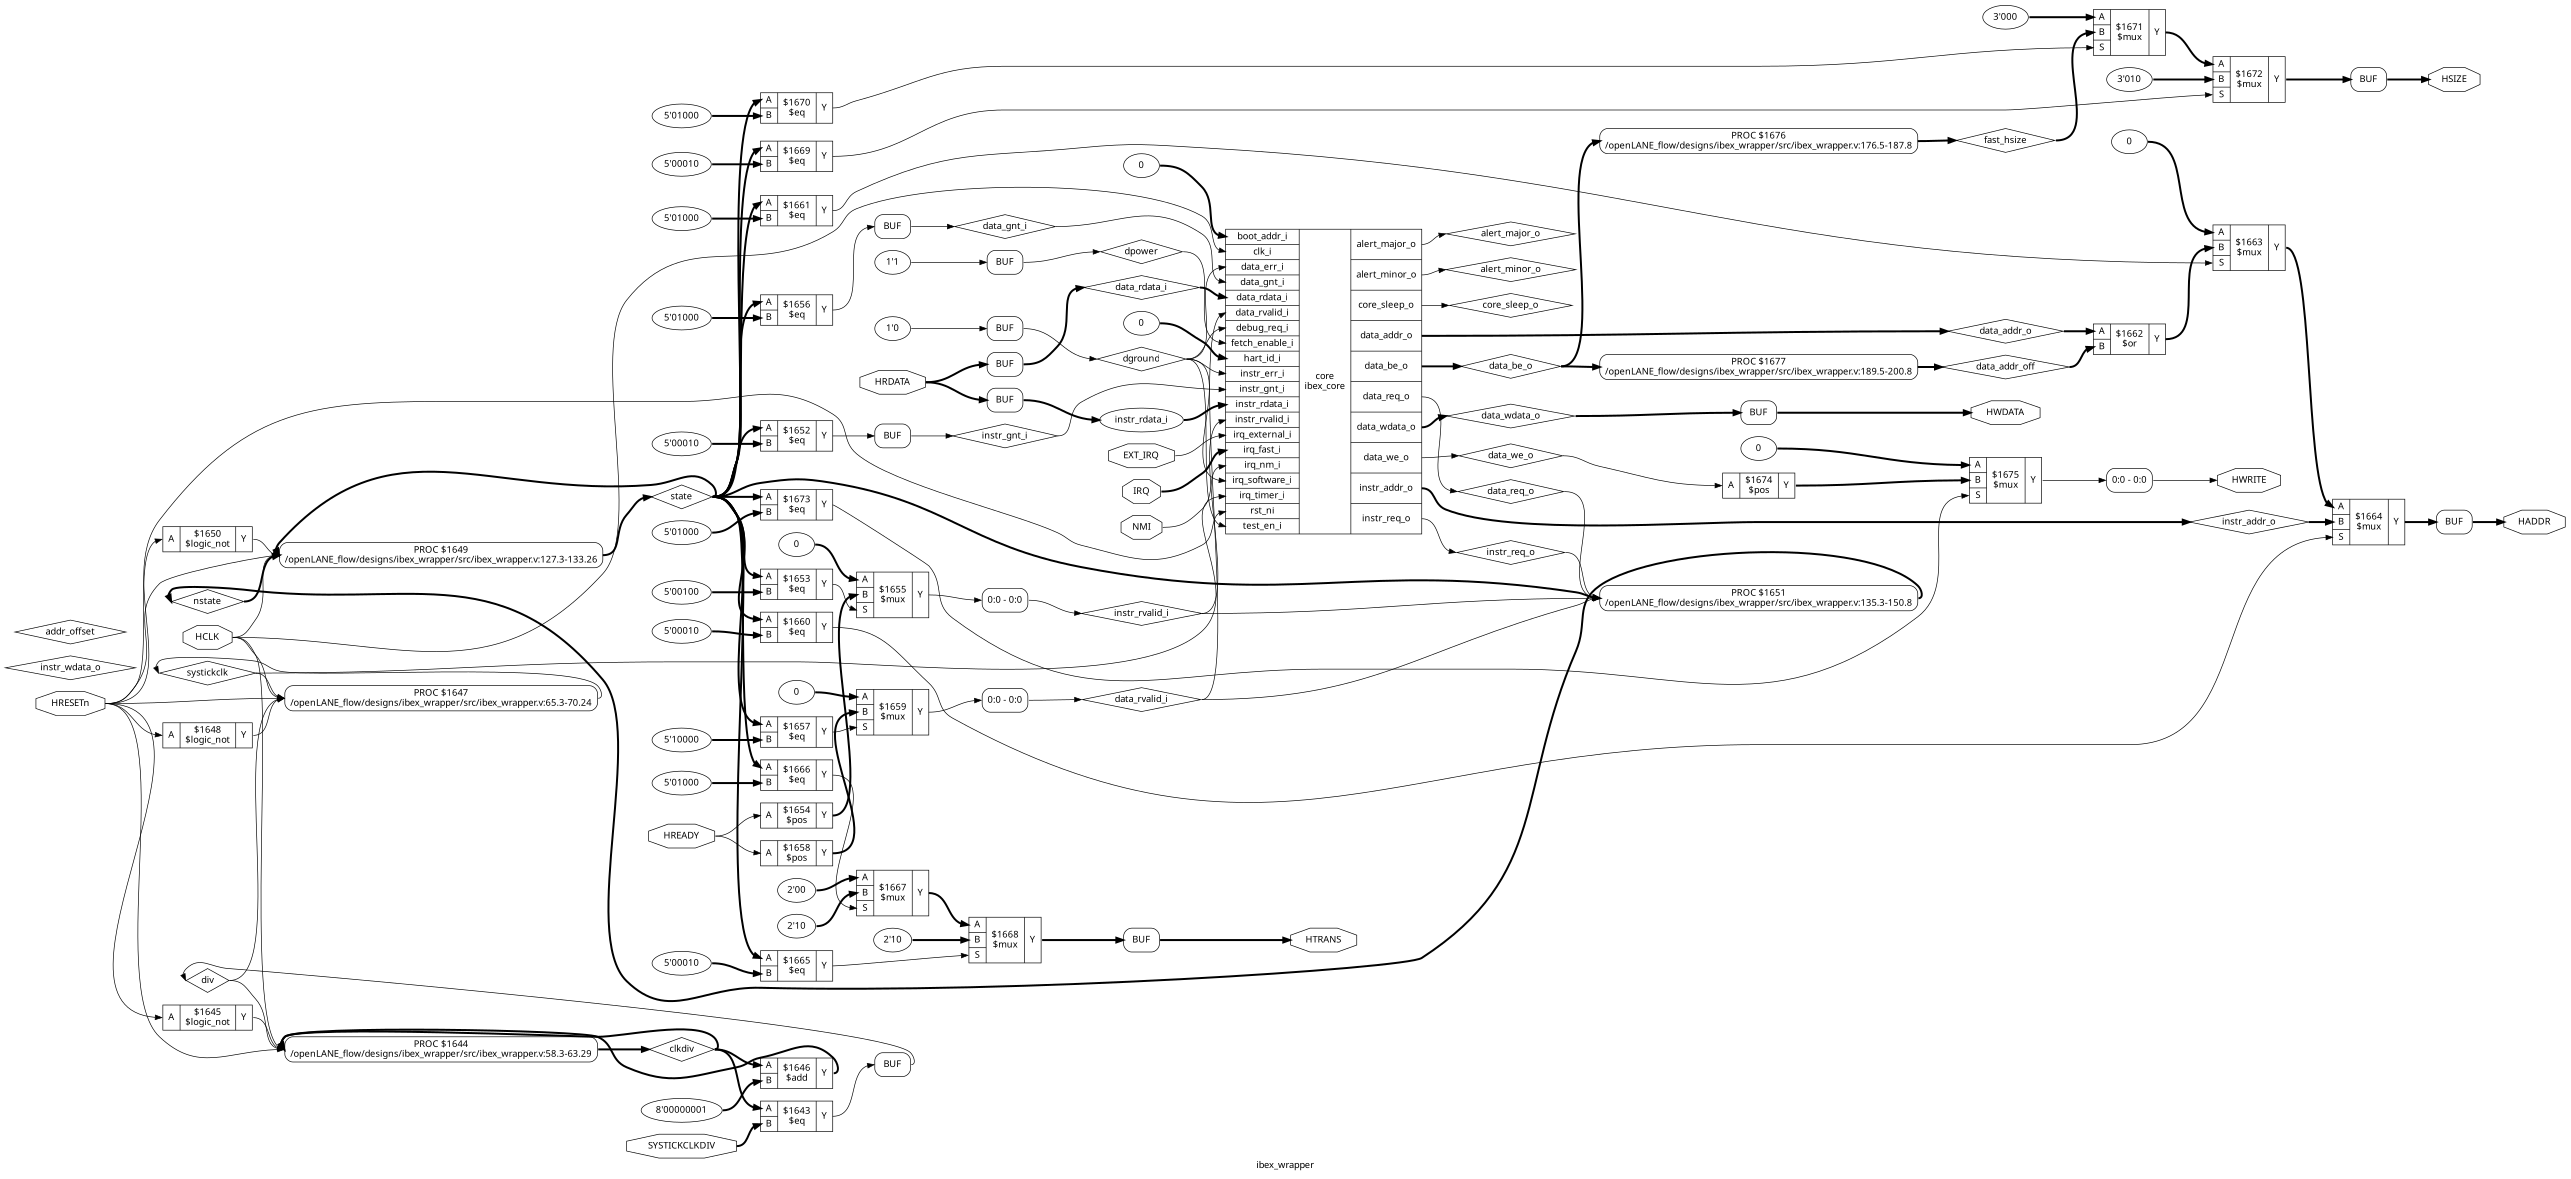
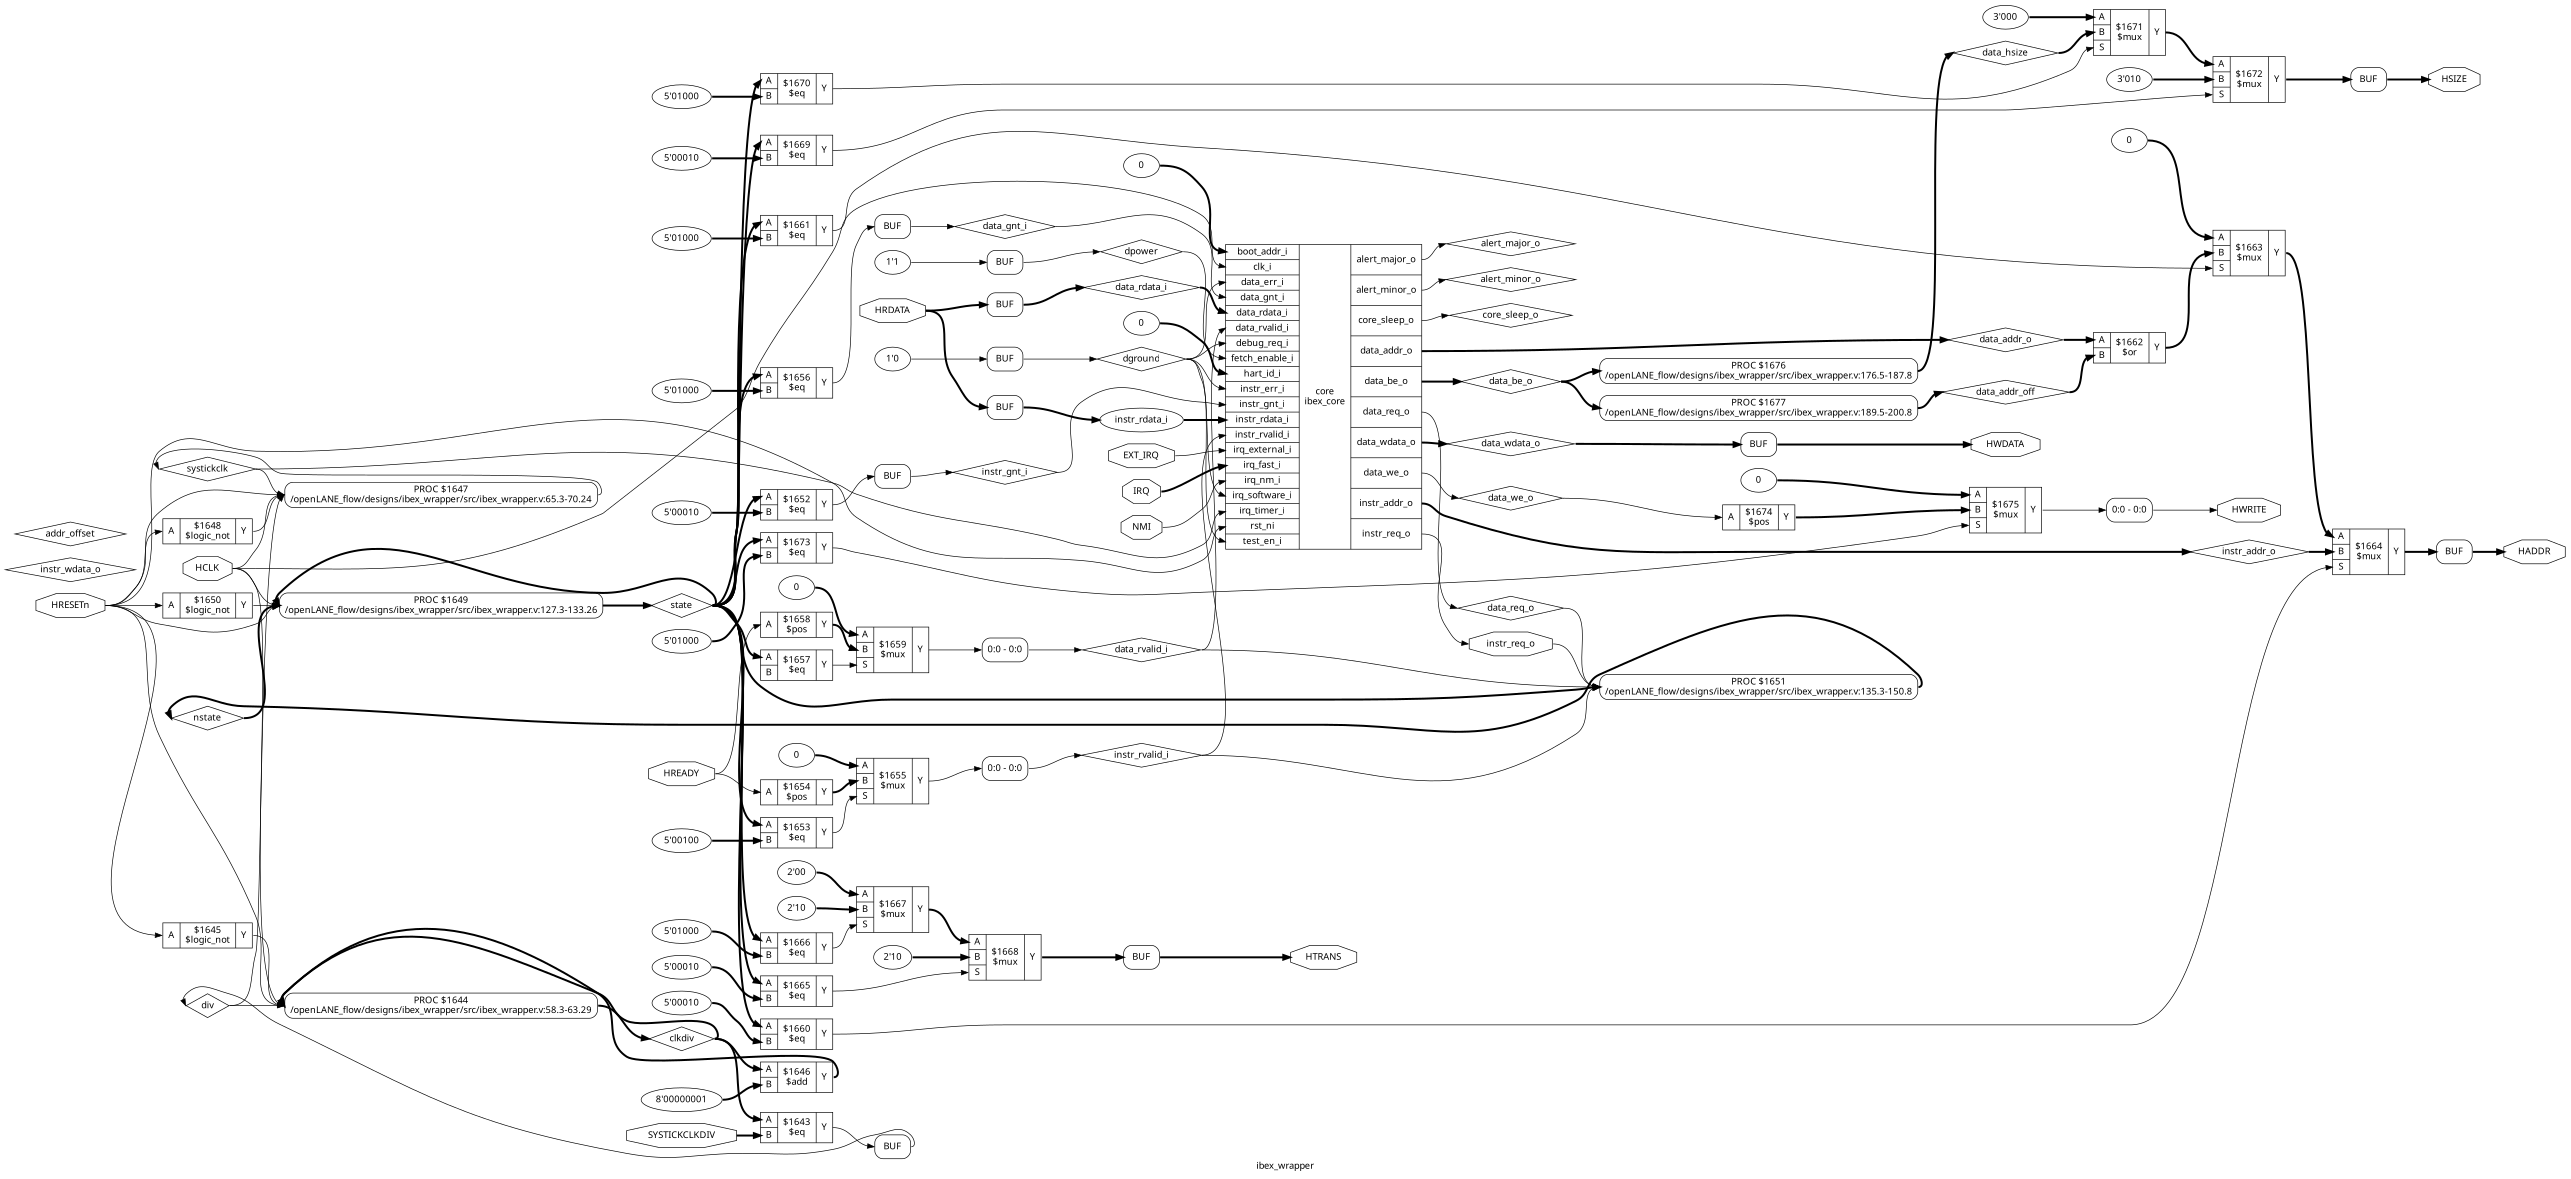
(2006, 140) -> (2006, 53)
(1511, 553) -> (1511, 644)
(682, 740) -> none
